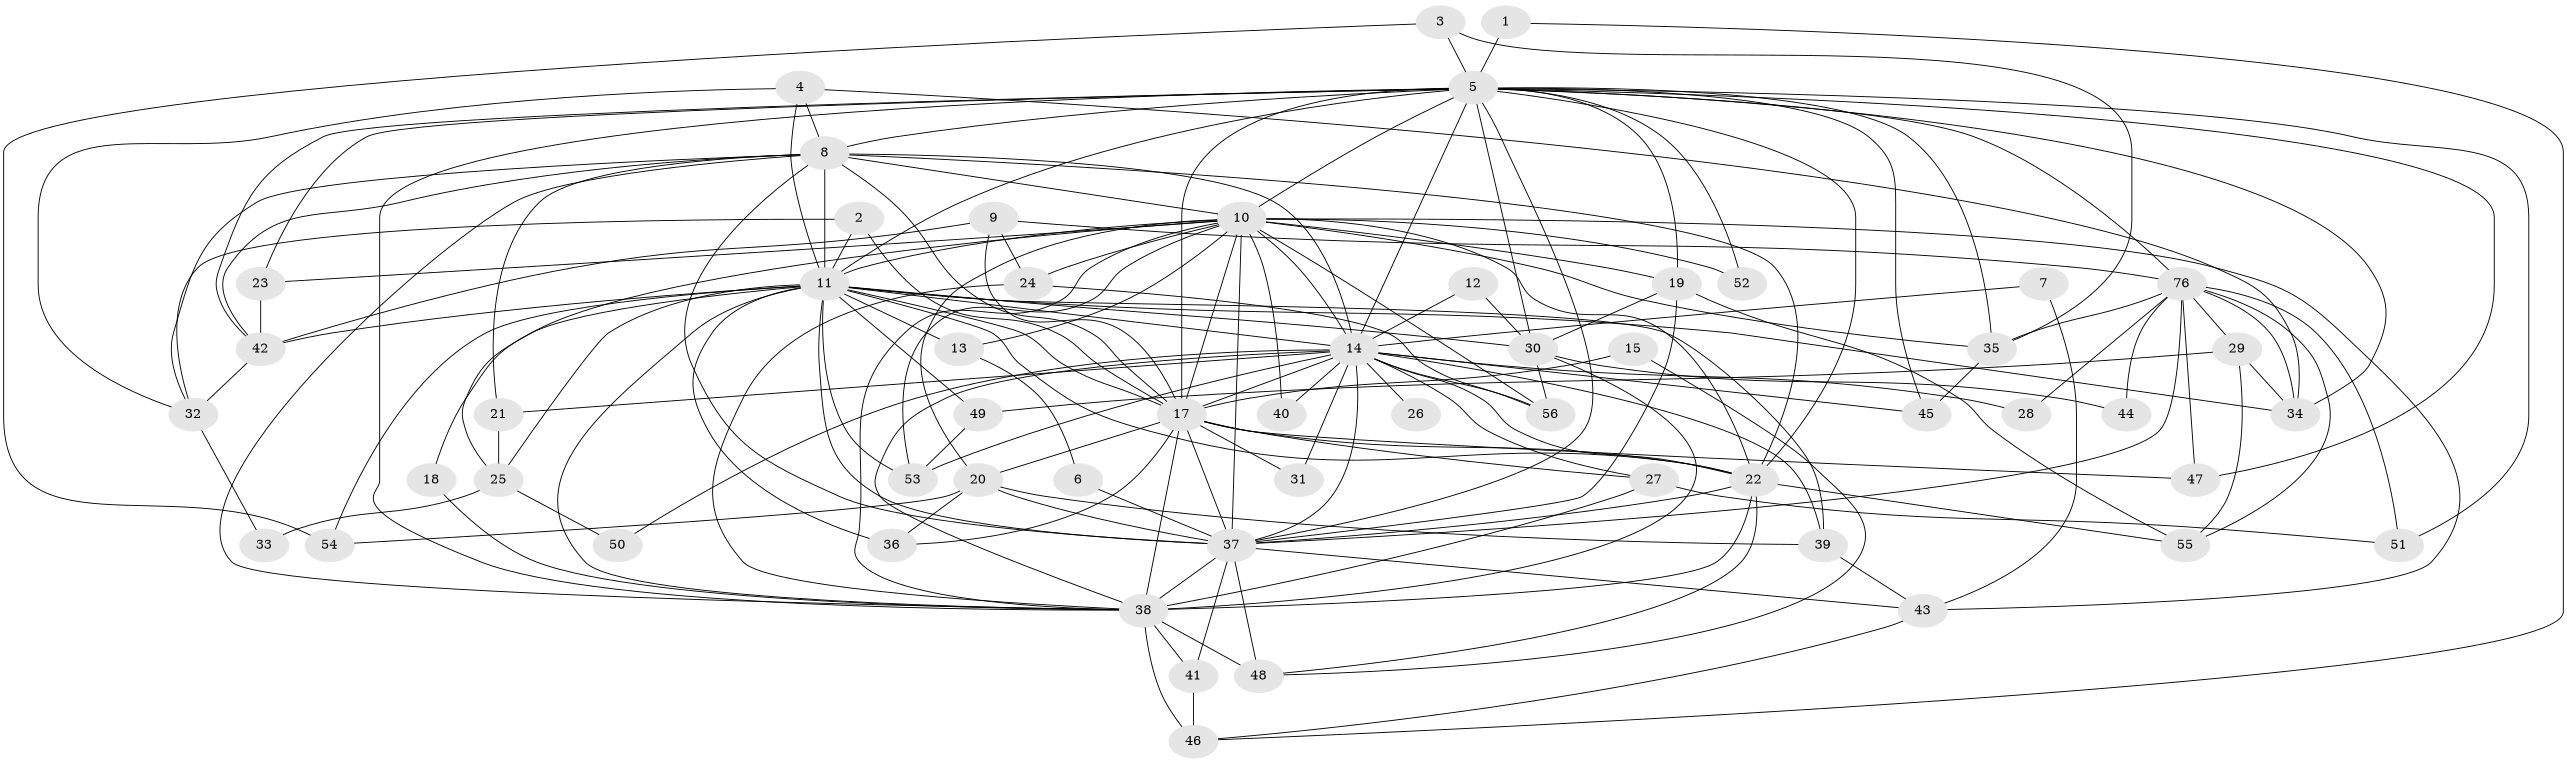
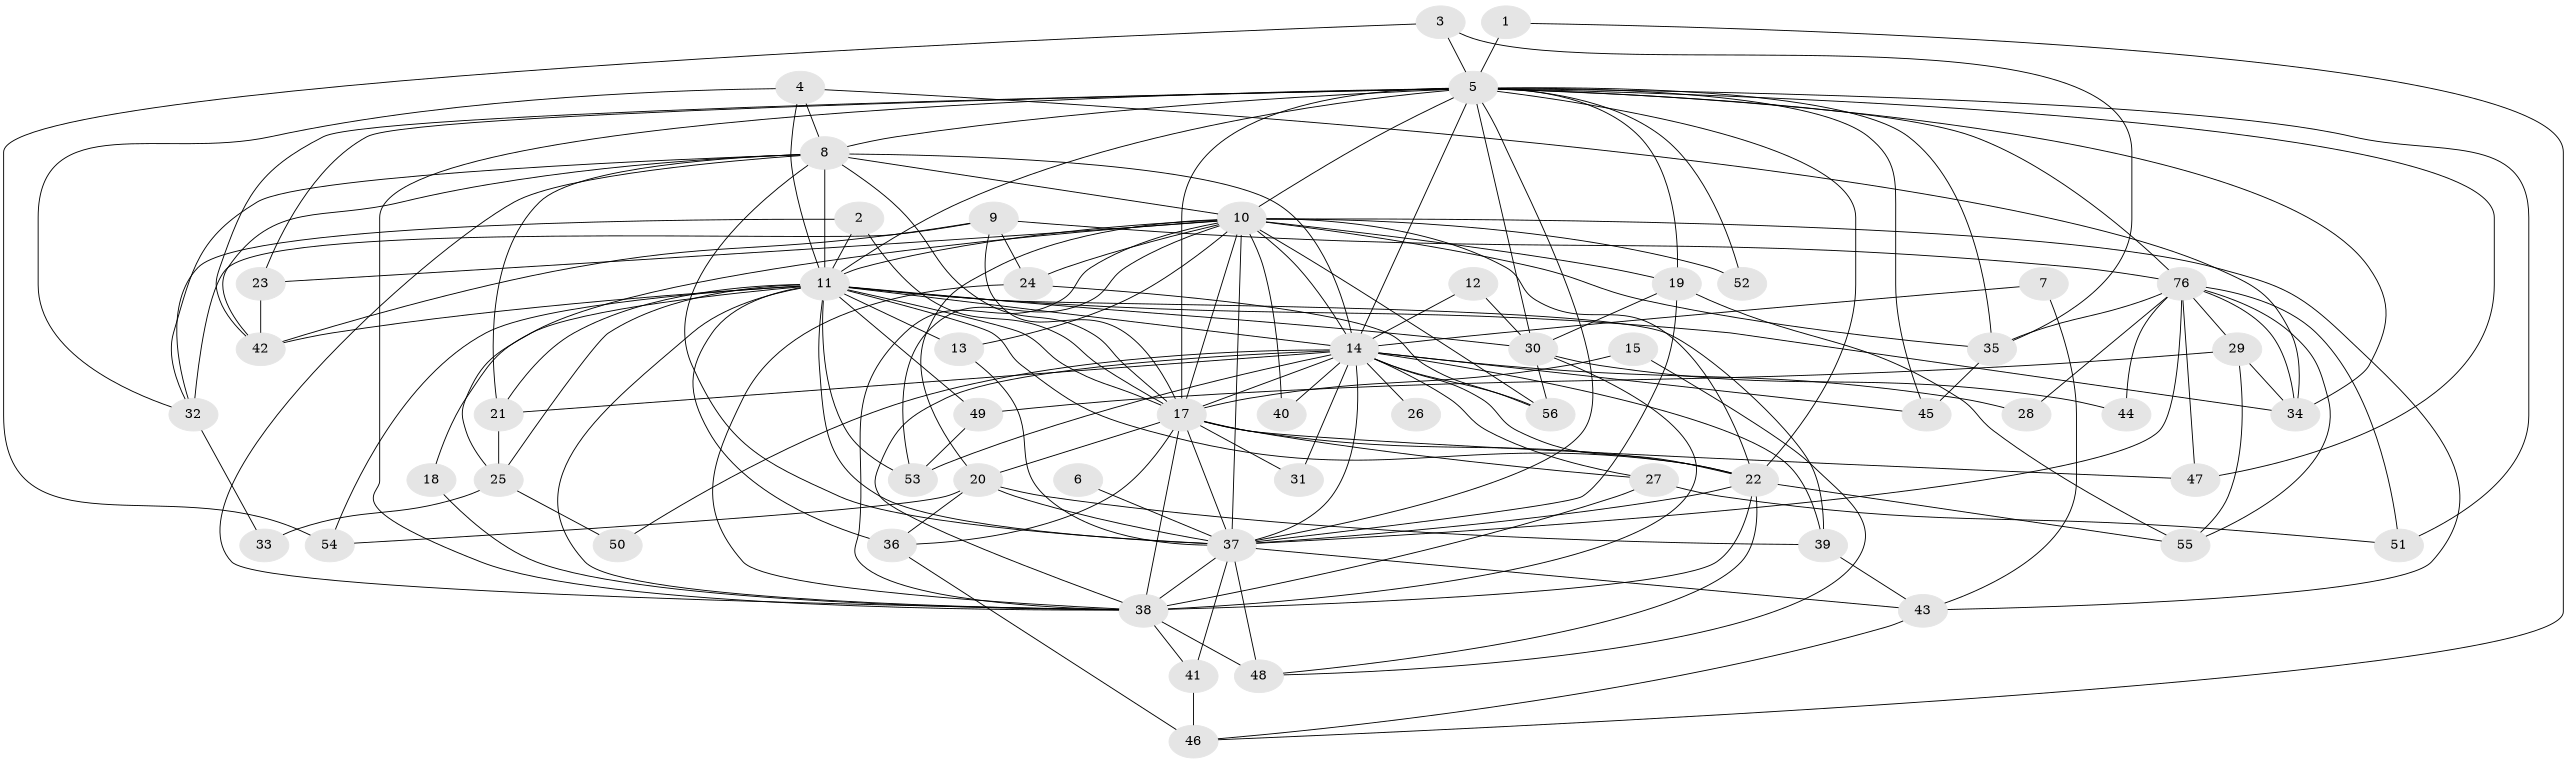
(1392, 192) -> none
none -> (607, 318)
(227, 382) -> (530, 237)
(1041, 399) -> (1039, 490)
(1156, 680) -> (1043, 643)
